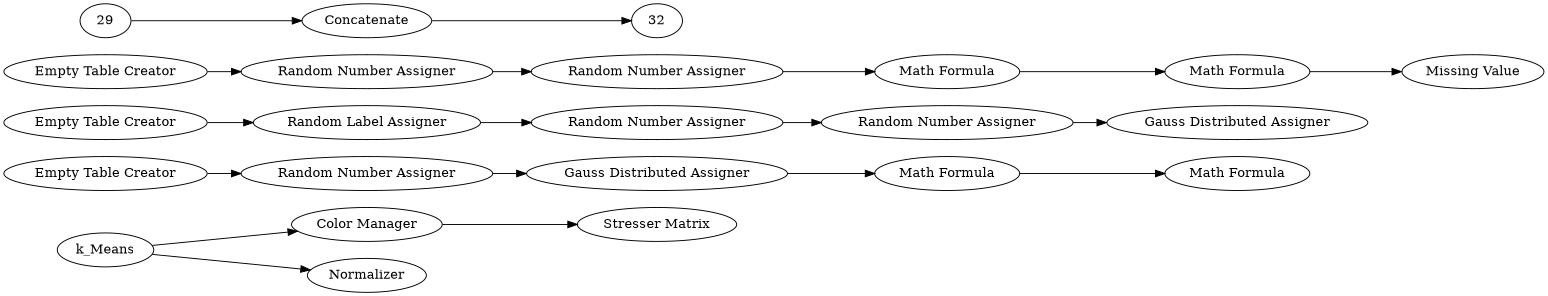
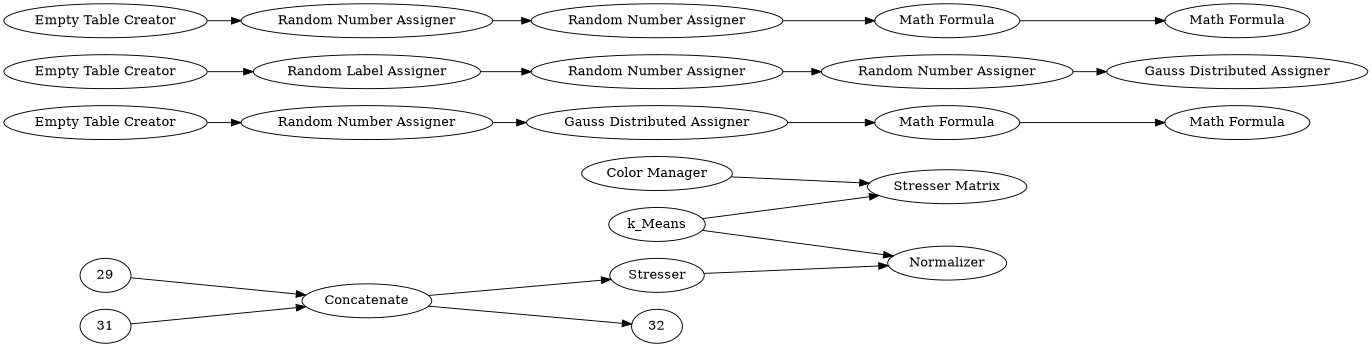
(1473, 72) -> none
(220, 239) -> (786, 208)
none -> (657, 275)
none -> (106, 326)
